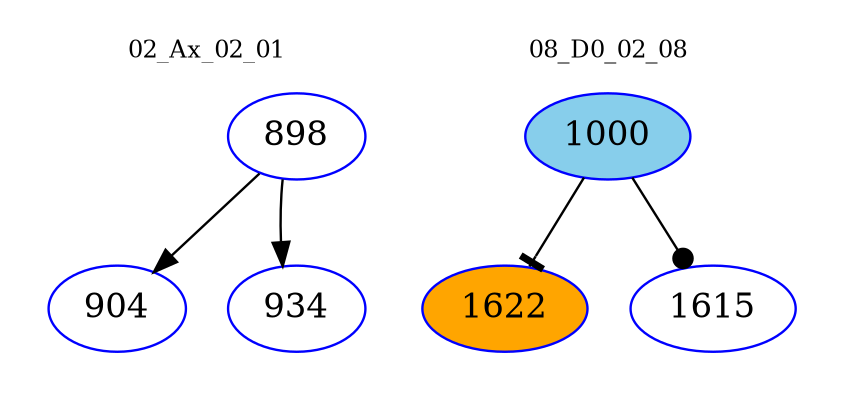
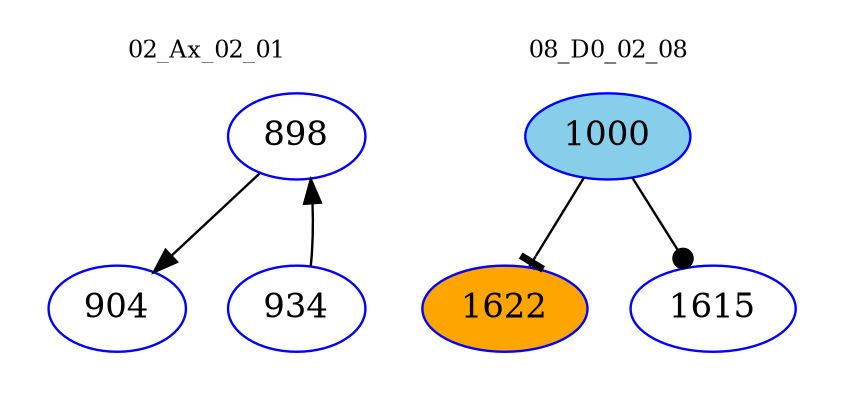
(281, 211) -> (313, 235)
